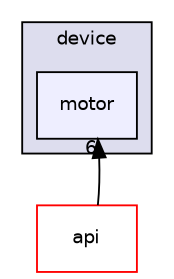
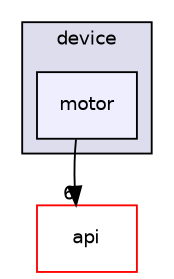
(99, 182) -> (75, 165)
